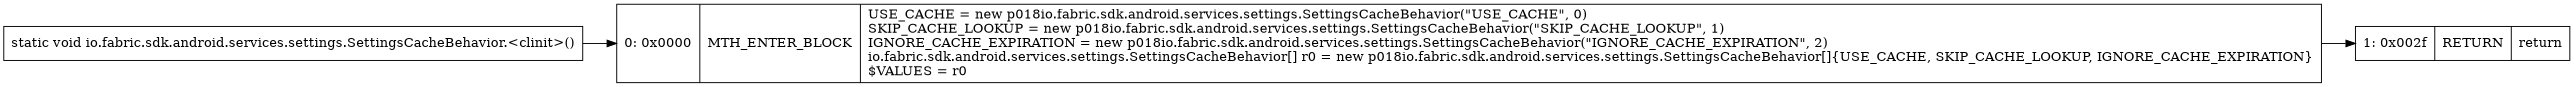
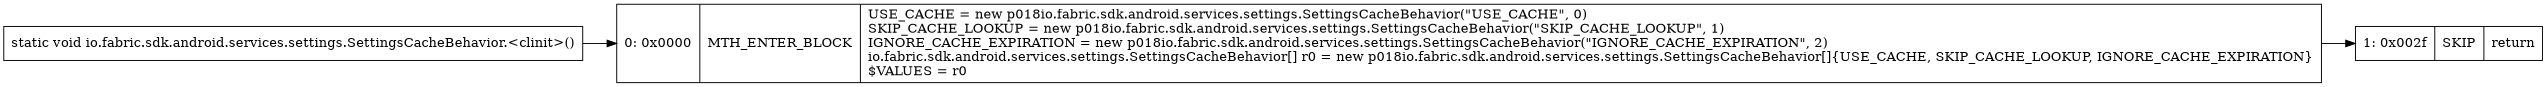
(2473, 43) -> (2459, 43)
